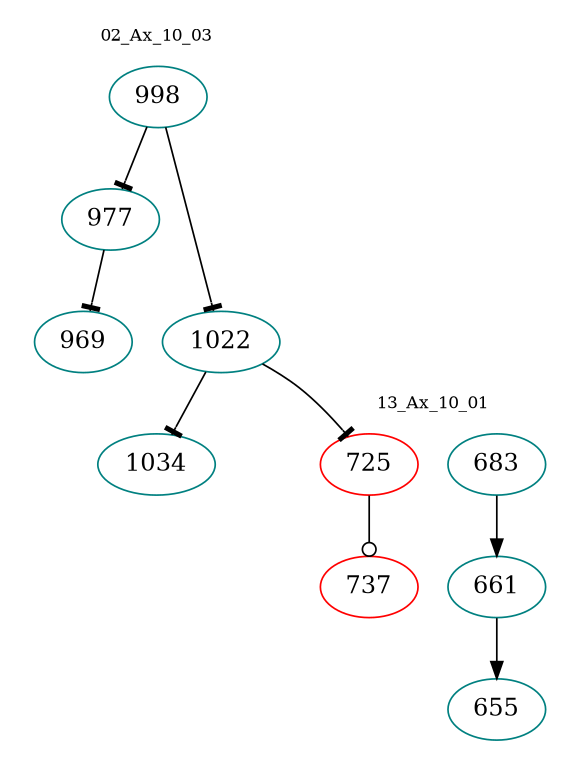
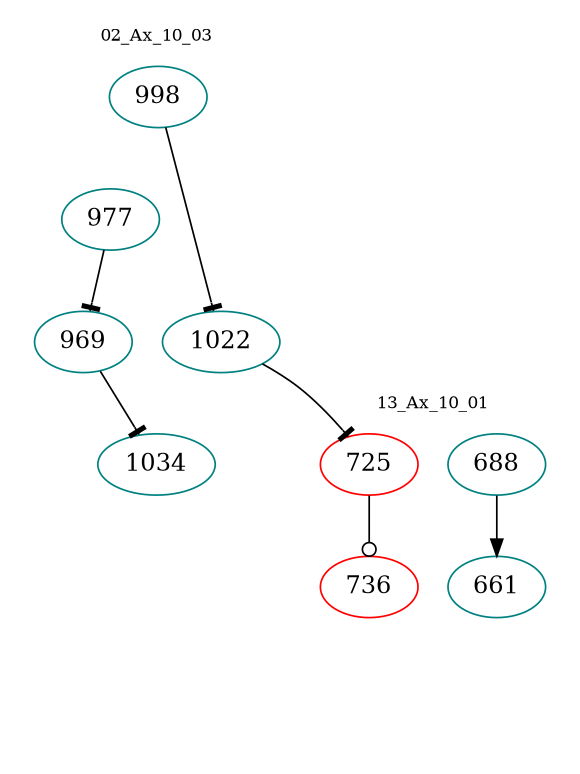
(136, 154) -> none
(191, 399) -> (117, 399)
(497, 464) -> (497, 464)
(369, 587) -> (369, 587)
(497, 709) -> none
